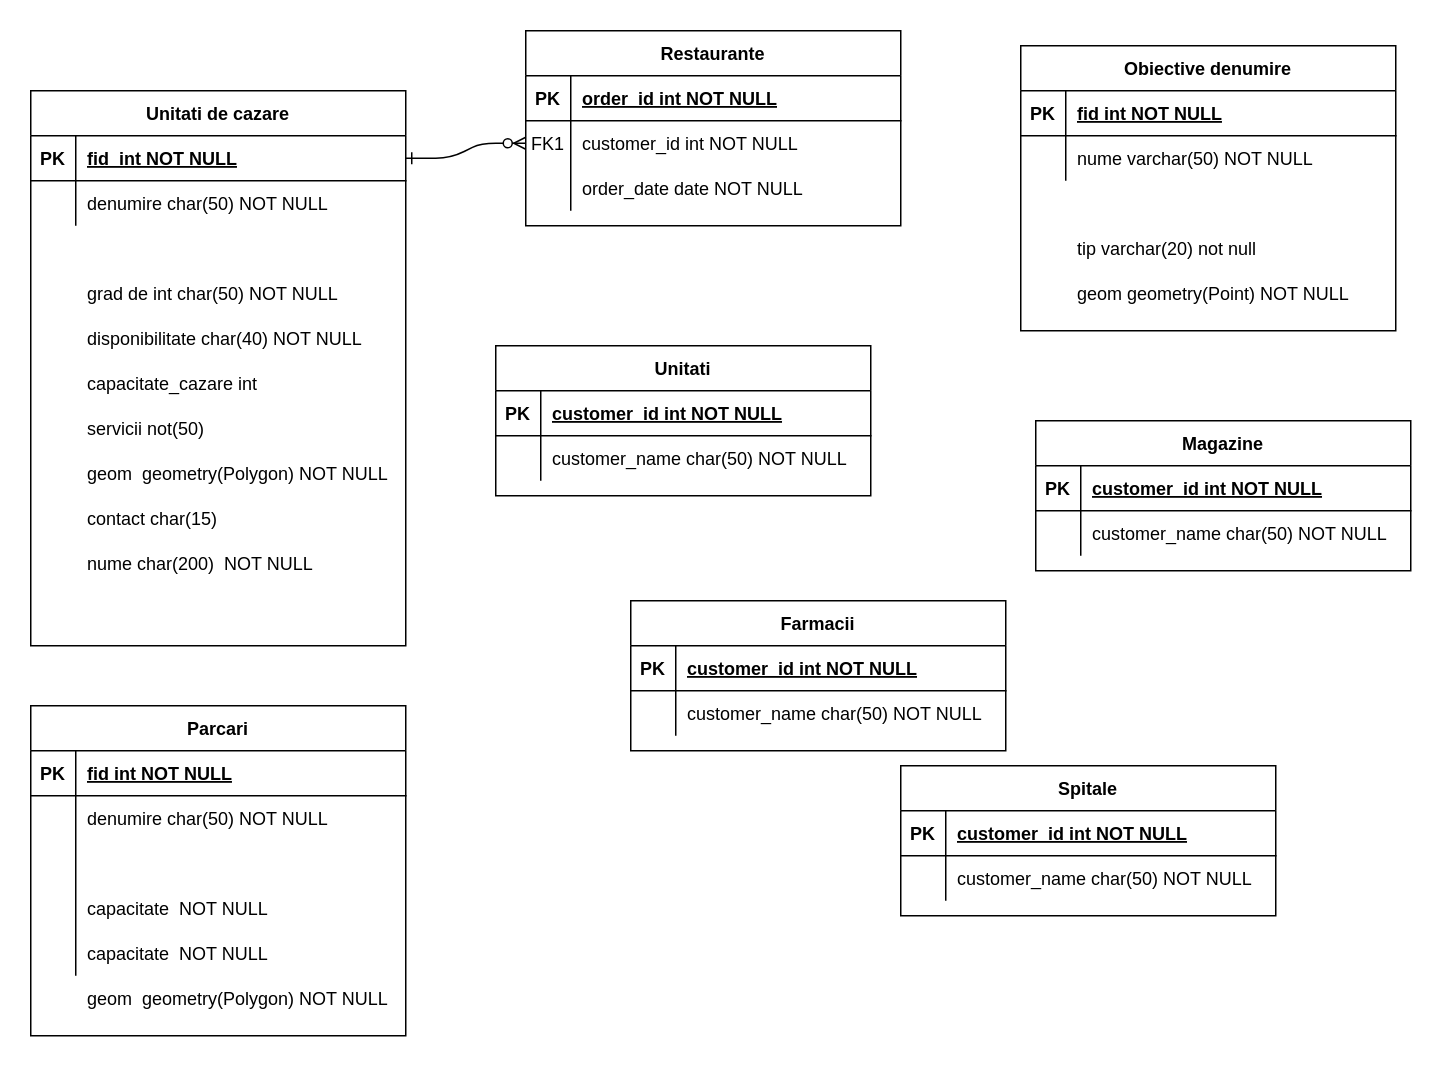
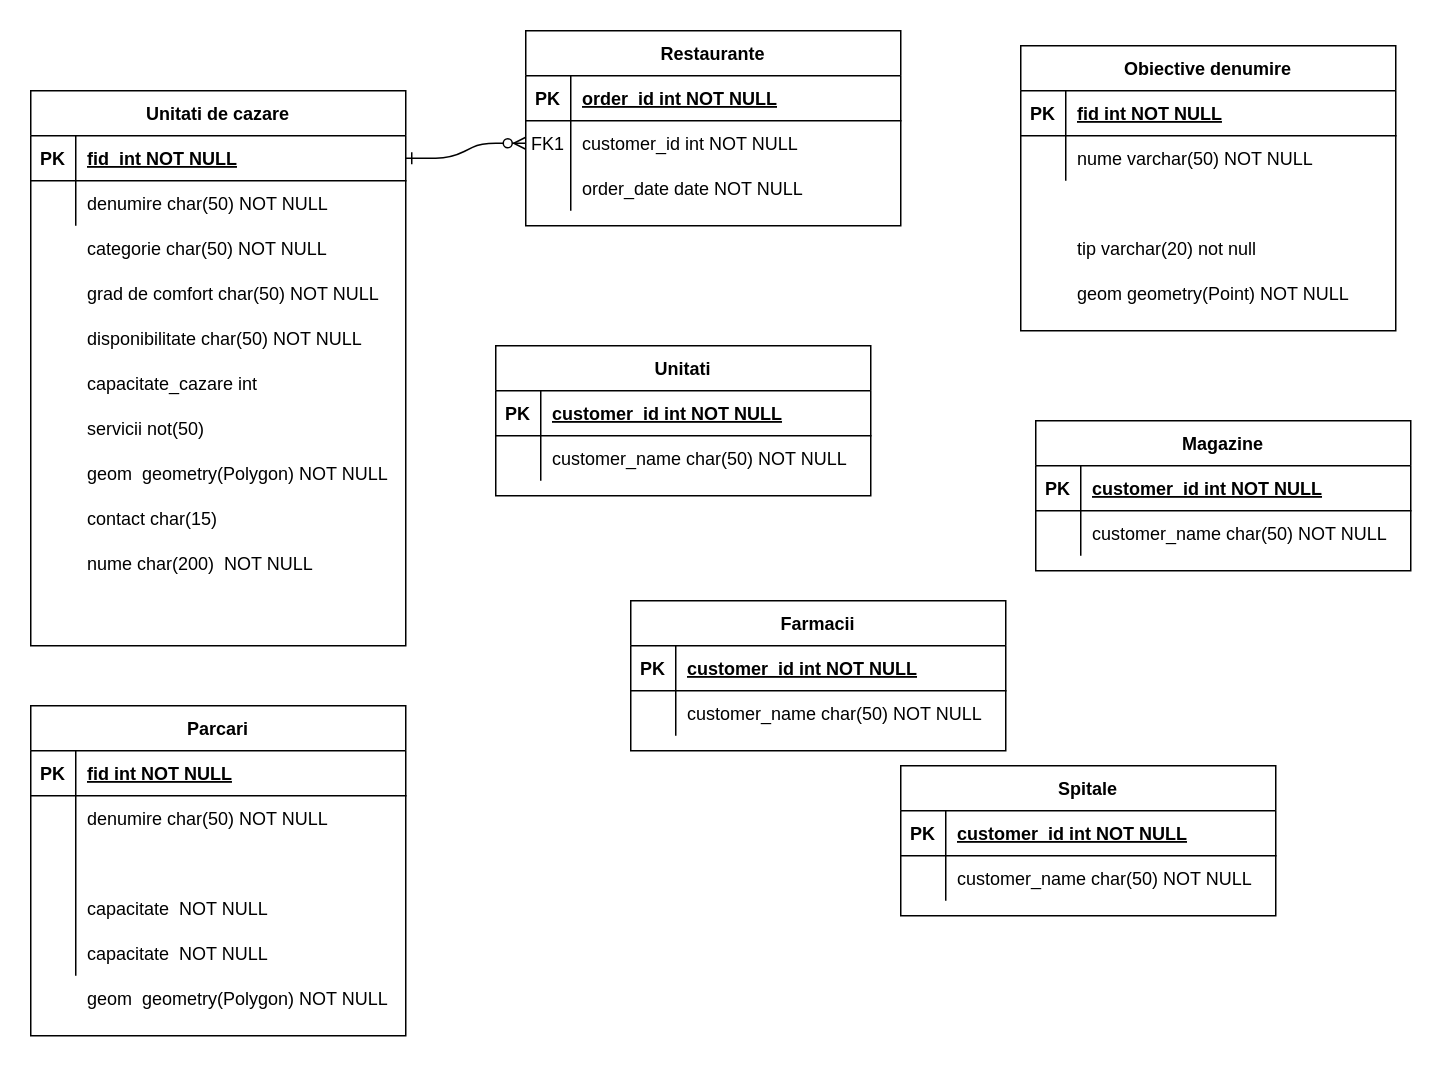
none -> (241, 248)
(219, 294) -> (242, 294)
(235, 339) -> (235, 339)
